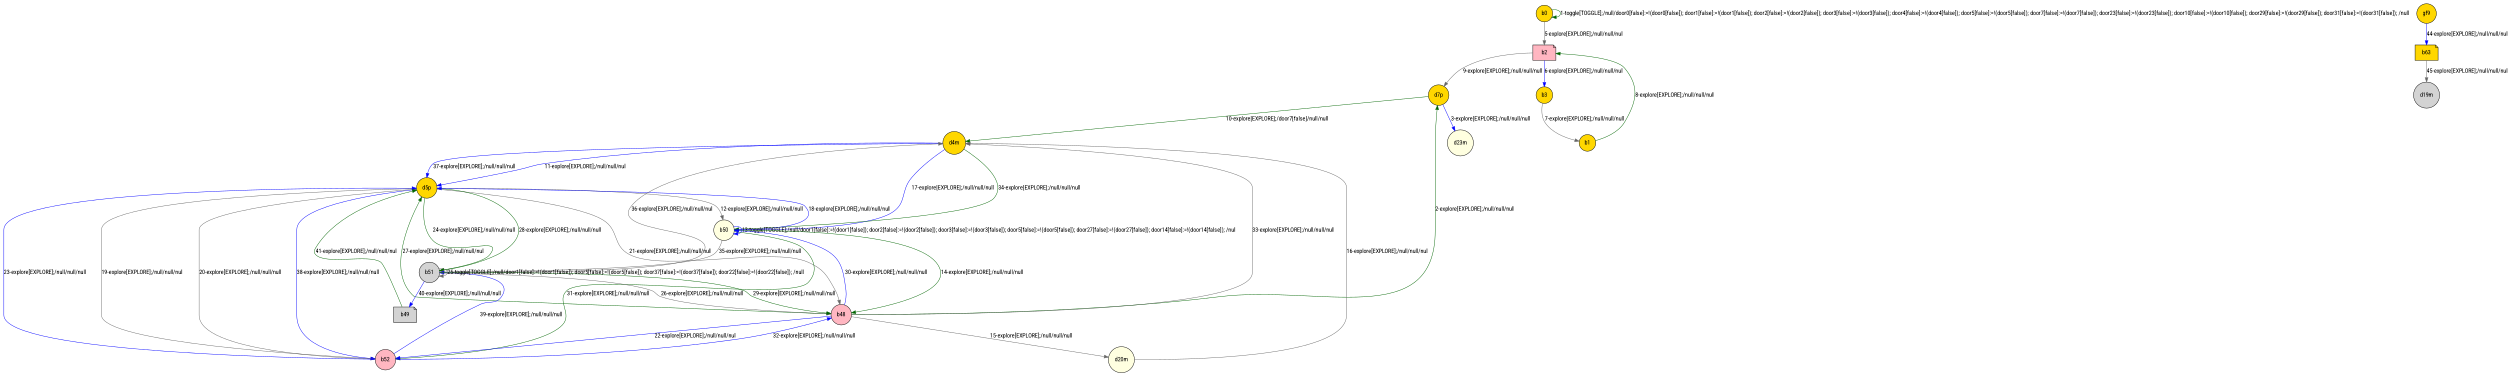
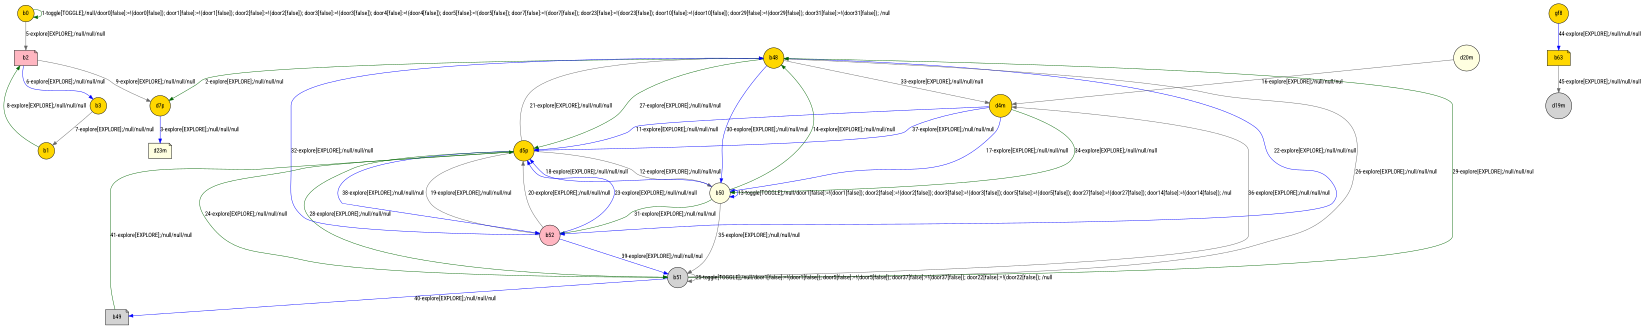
(2427, 14) -> (1559, 14)
(1199, 119) -> none
(1460, 143) -> (160, 151)
(841, 315) -> (774, 58)
(978, 337) -> none
